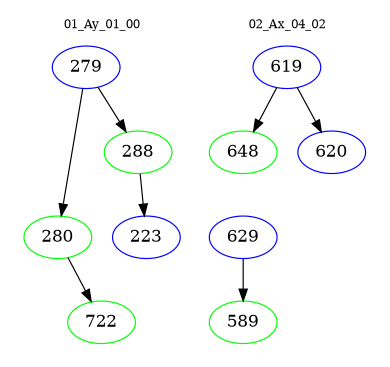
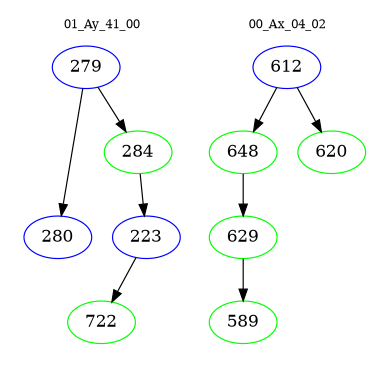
(102, 25) -> (102, 25)
(287, 25) -> (287, 25)
(287, 67) -> (287, 67)
(138, 152) -> (138, 152)
(332, 152) -> (332, 152)
none -> (243, 189)
(58, 237) -> (58, 237)
(243, 237) -> (243, 237)
(77, 274) -> (127, 274)
